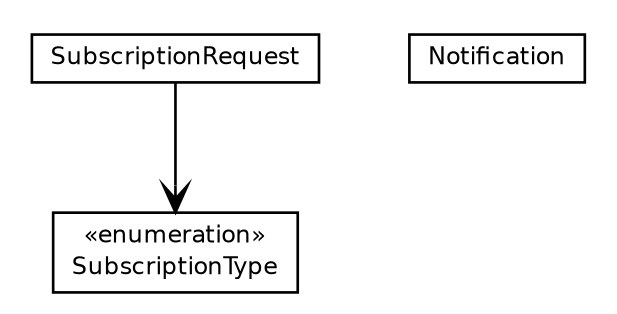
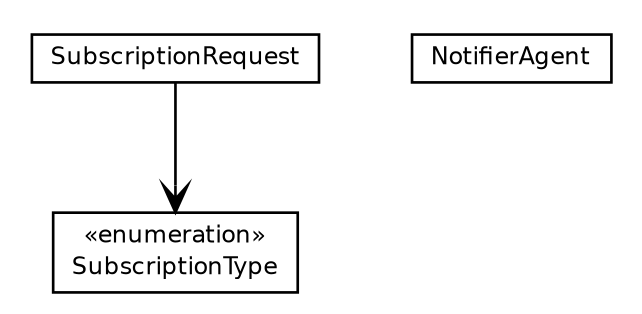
(497, 58) -> none
none -> (510, 58)
